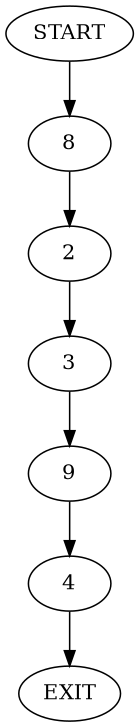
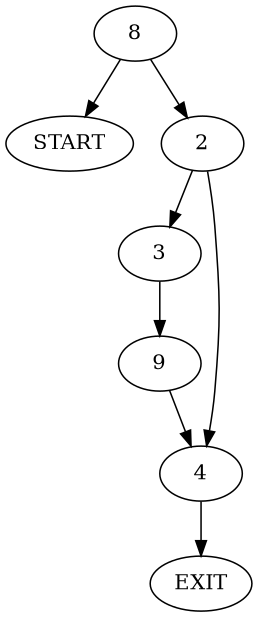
(70, 81) -> (107, 81)
none -> (219, 301)
